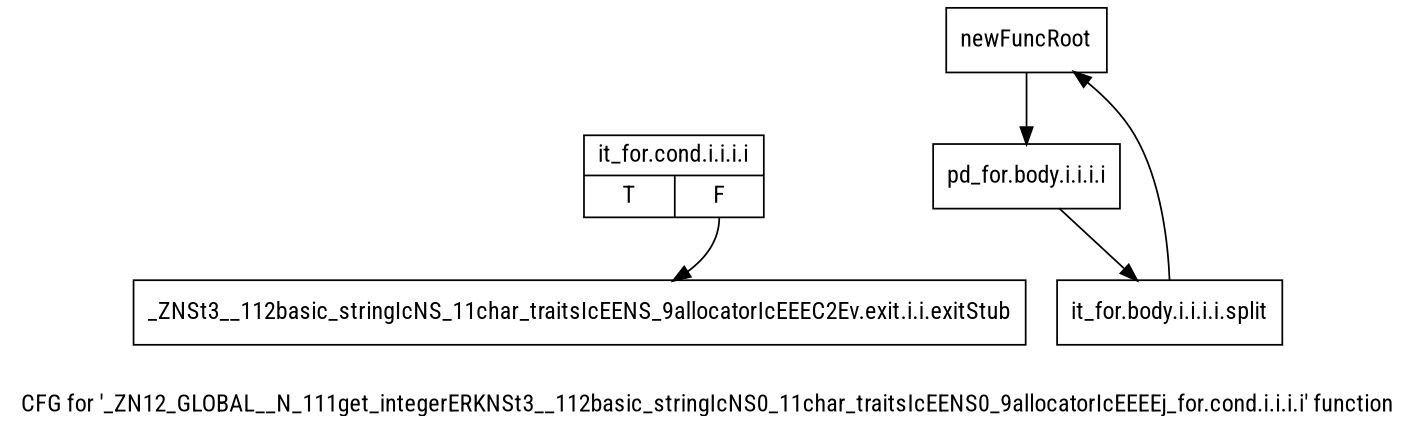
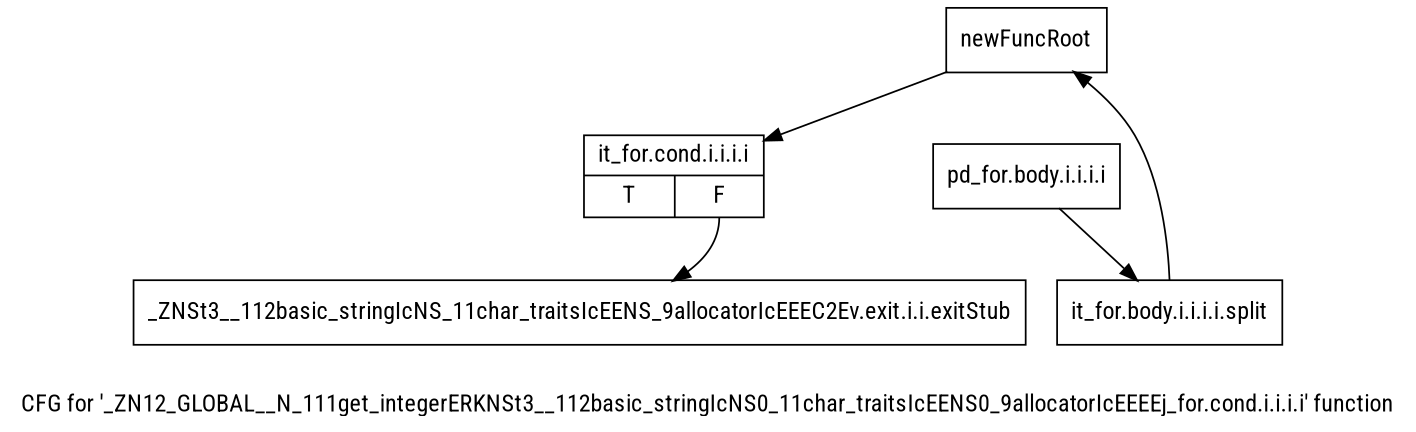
(1027, 99) -> (864, 103)
